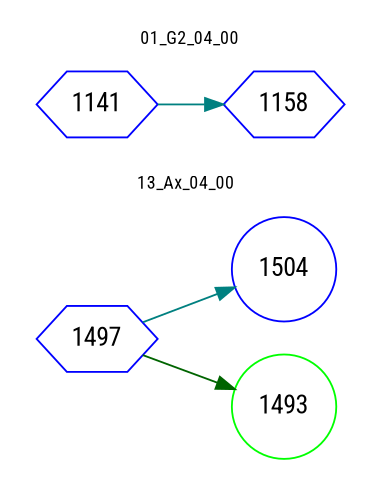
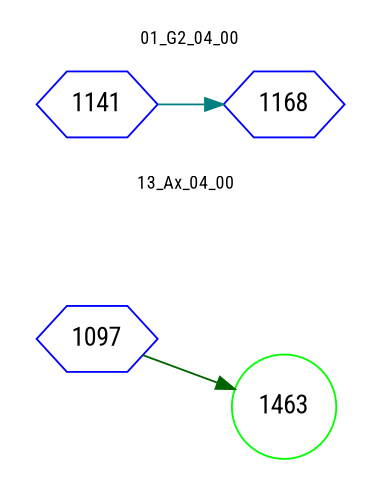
(284, 104) -> (284, 104)
(284, 269) -> none
(97, 339) -> (97, 339)
(284, 407) -> (284, 407)
